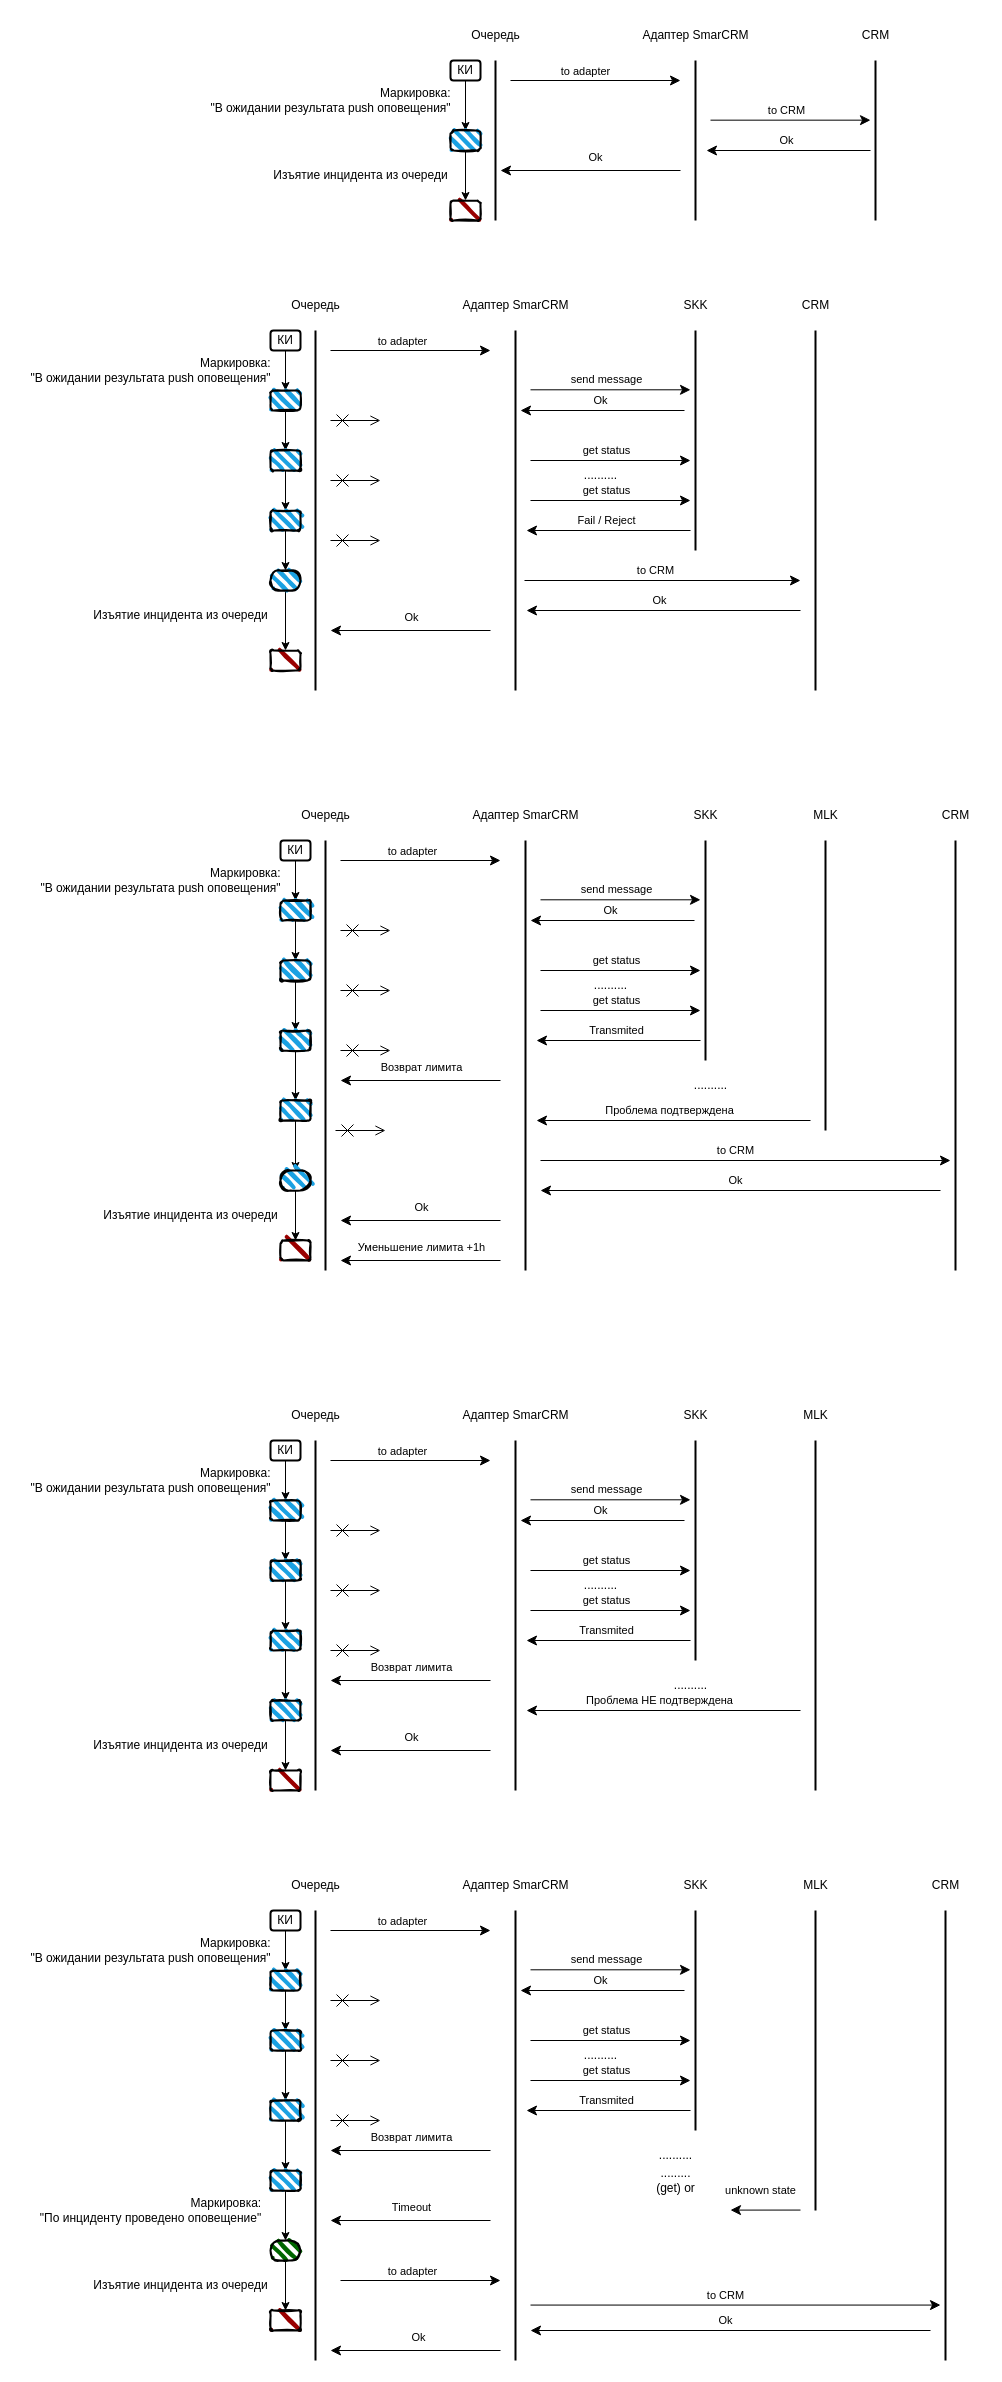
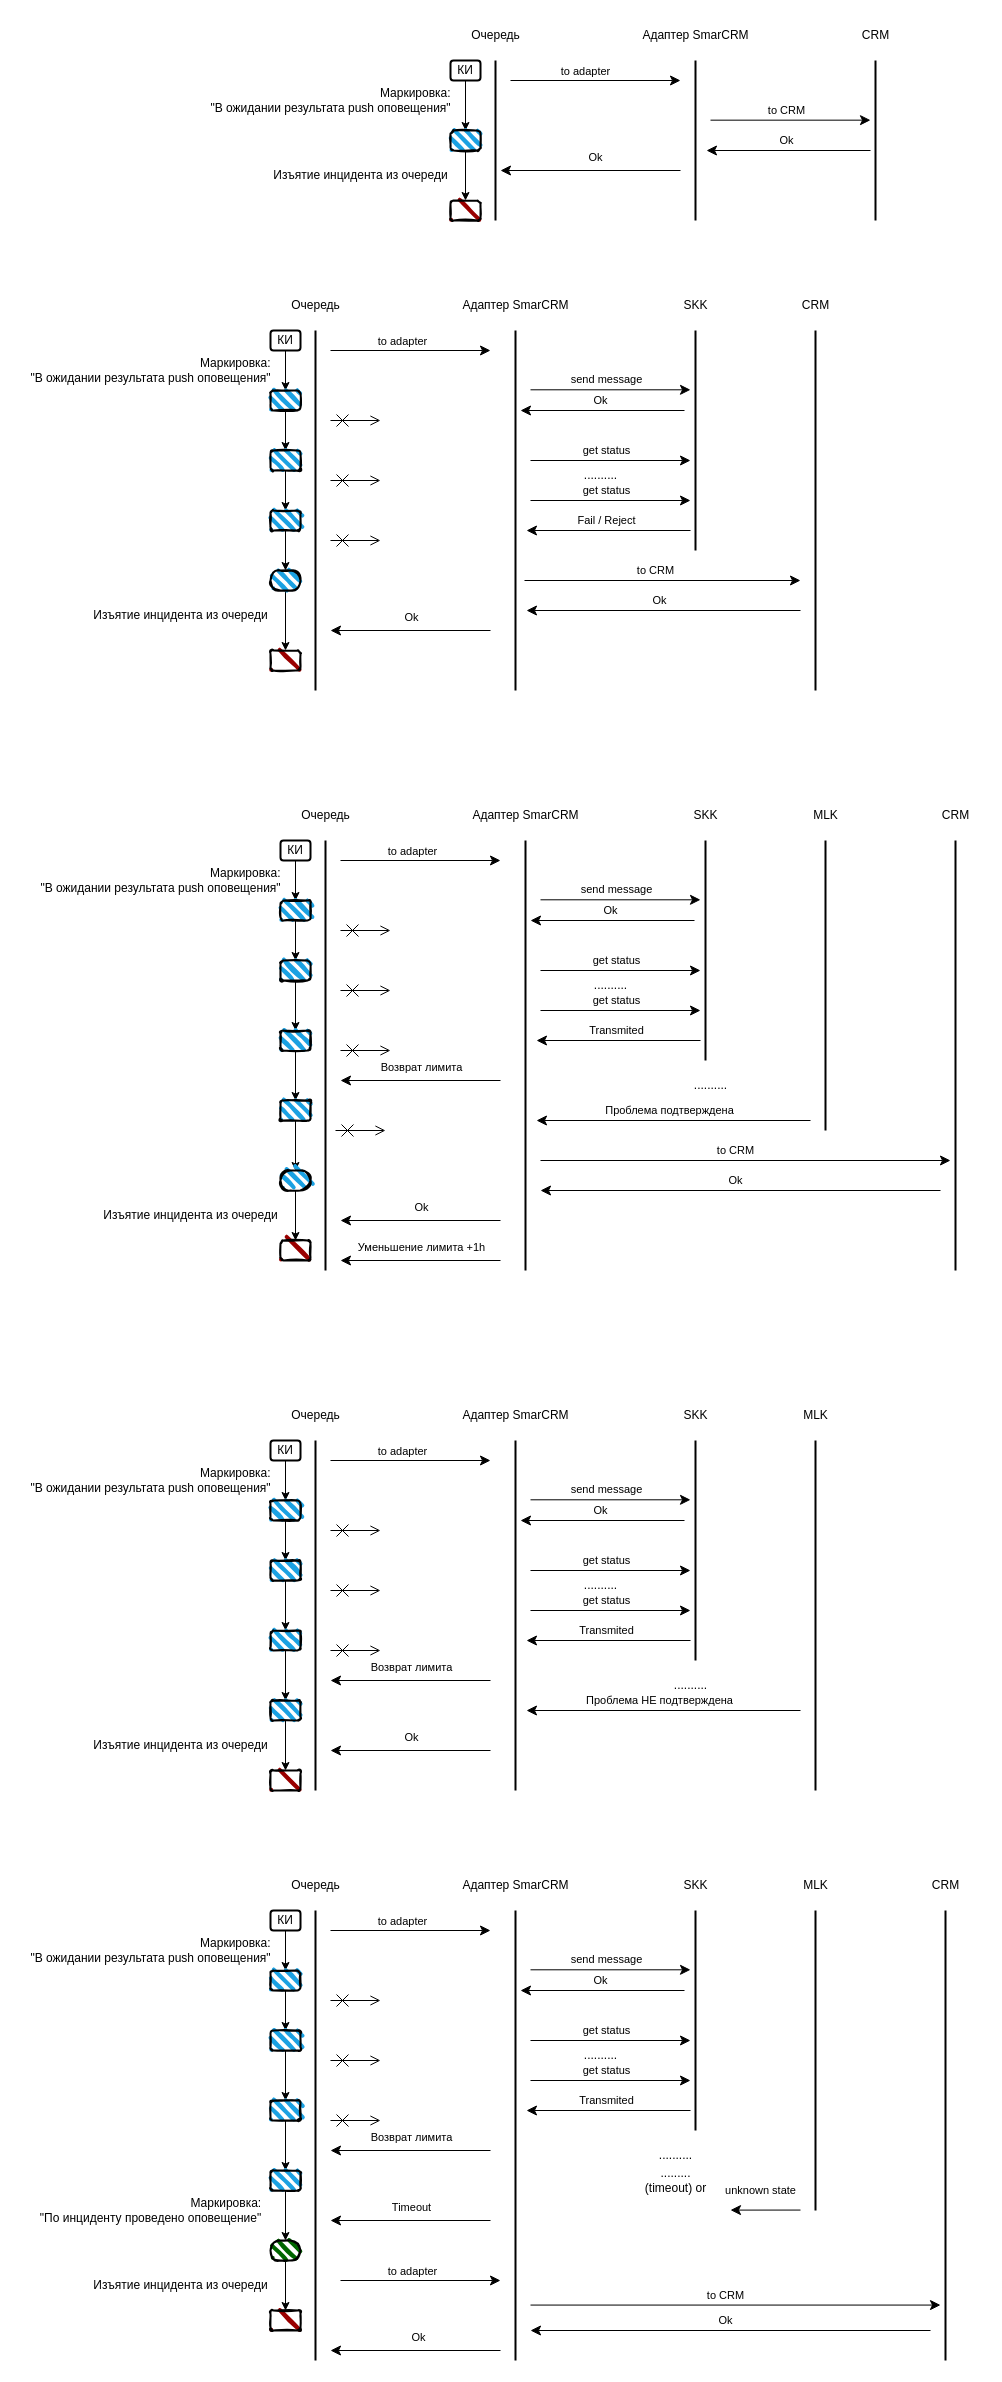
(676, 2181) -> (676, 2181)
